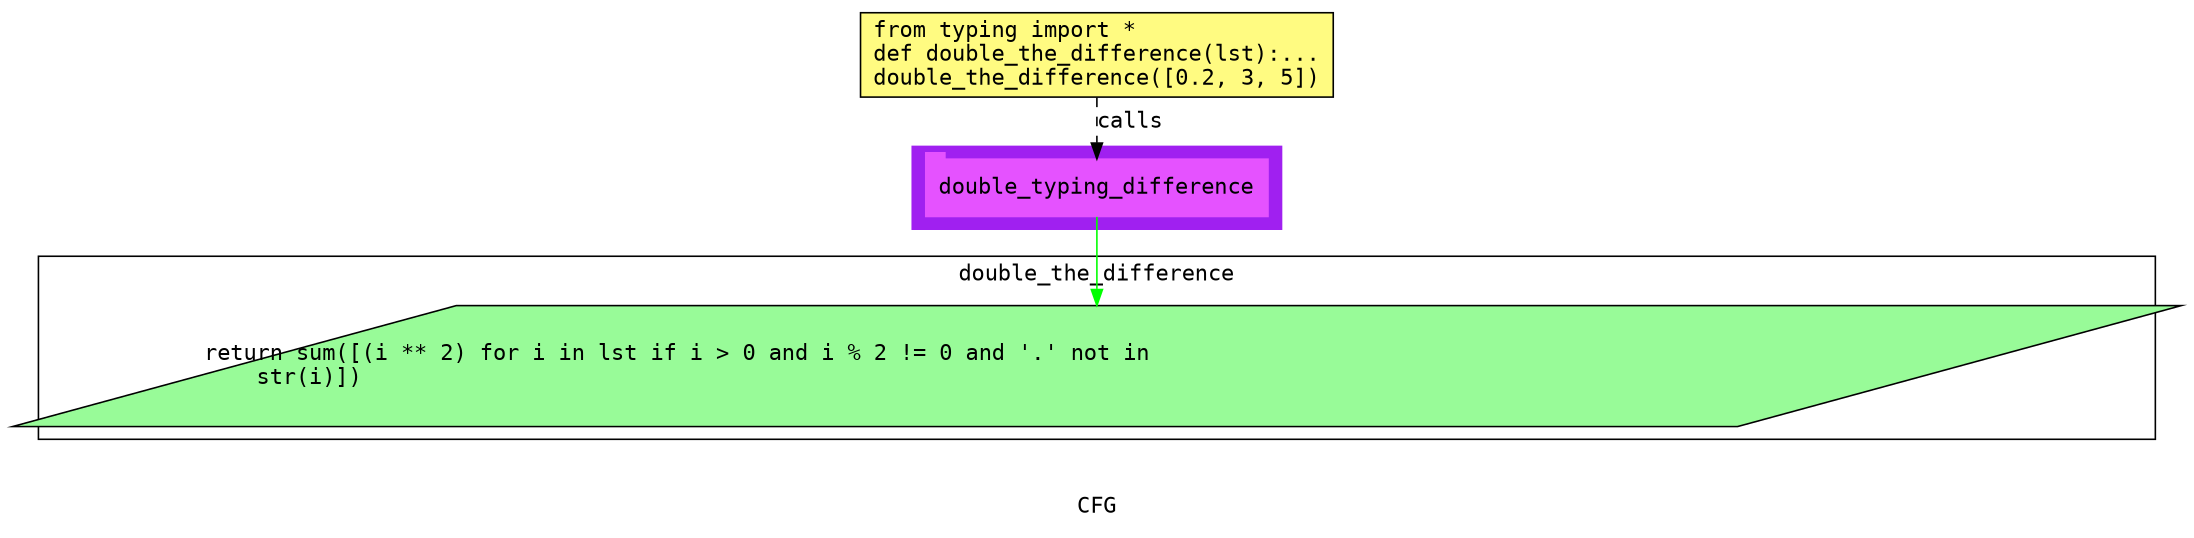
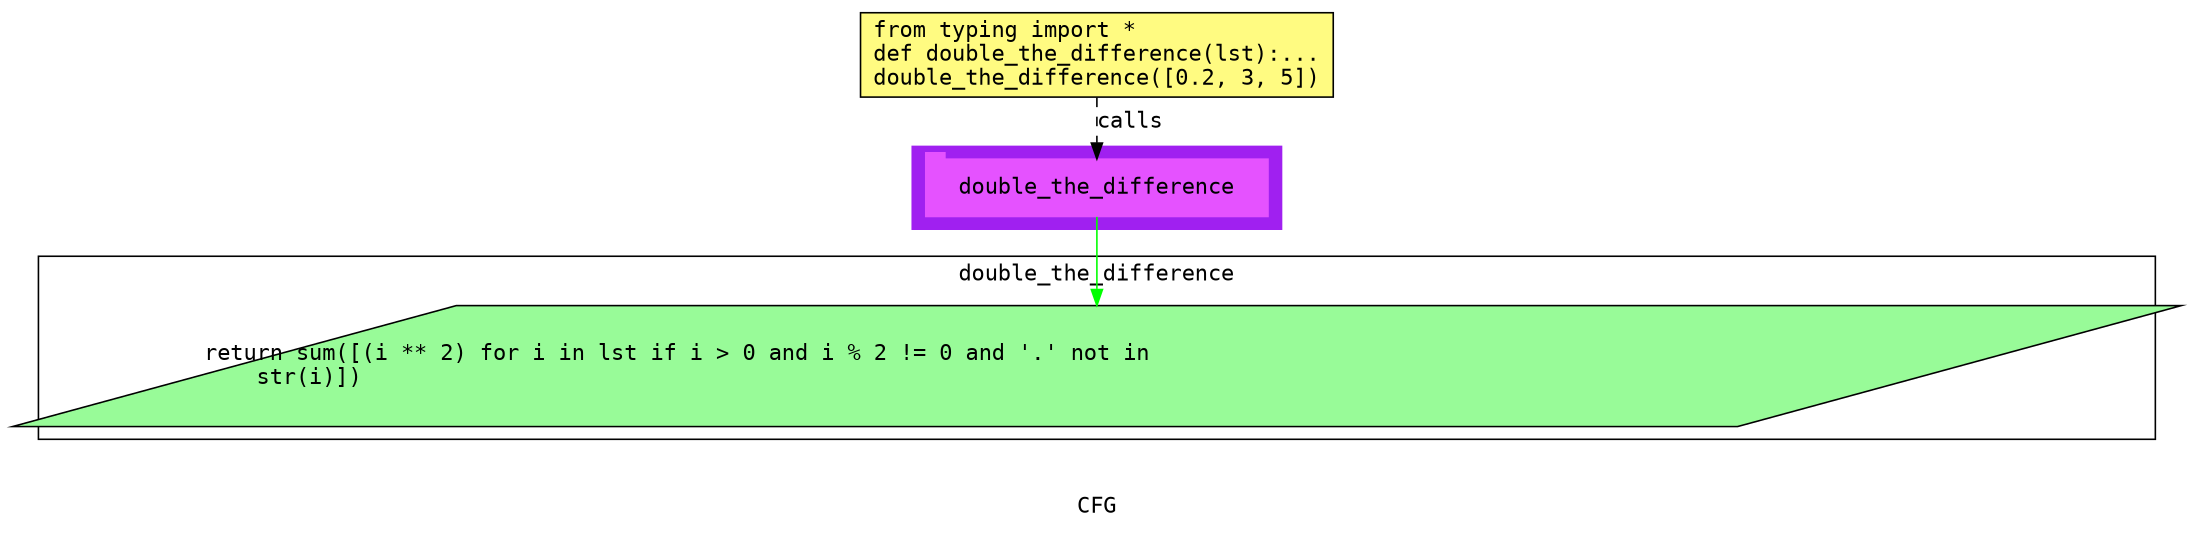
(1097, 188) -> (1097, 188)
